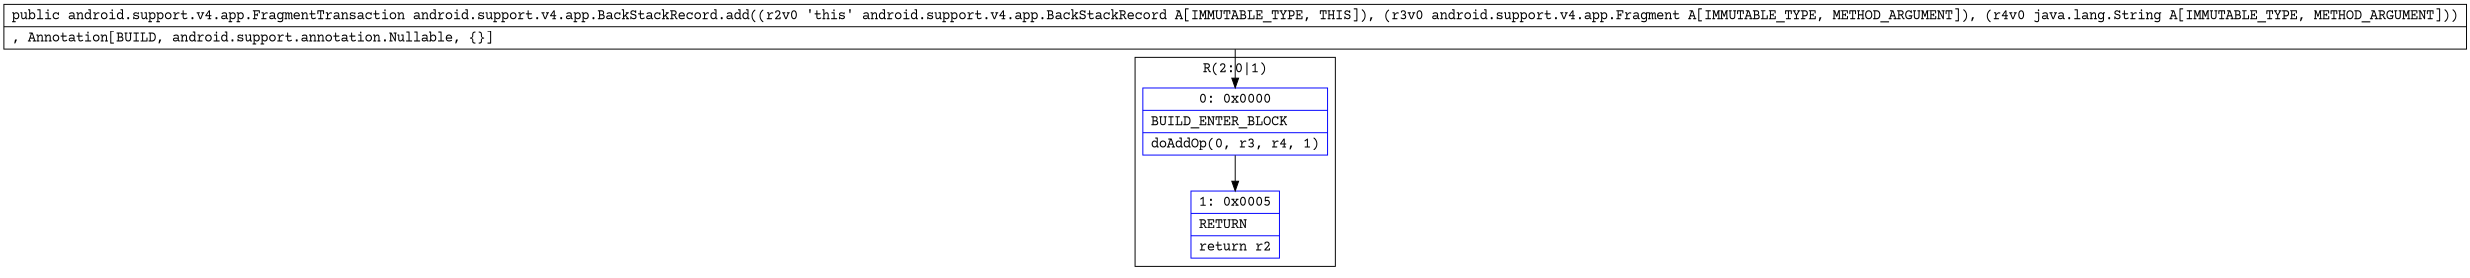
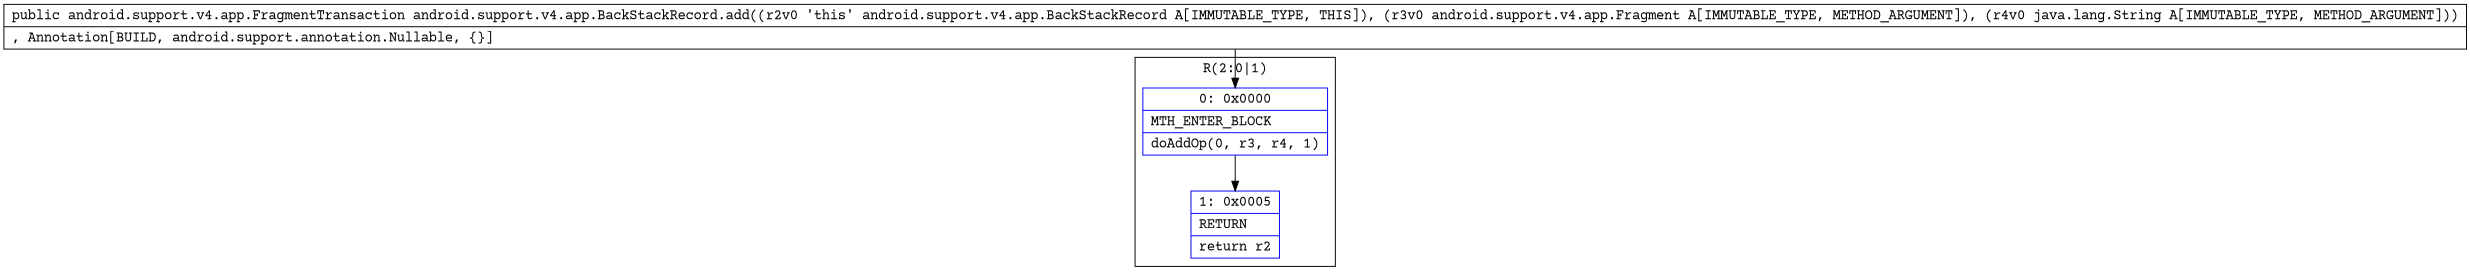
(1219, 121) -> (1211, 121)
